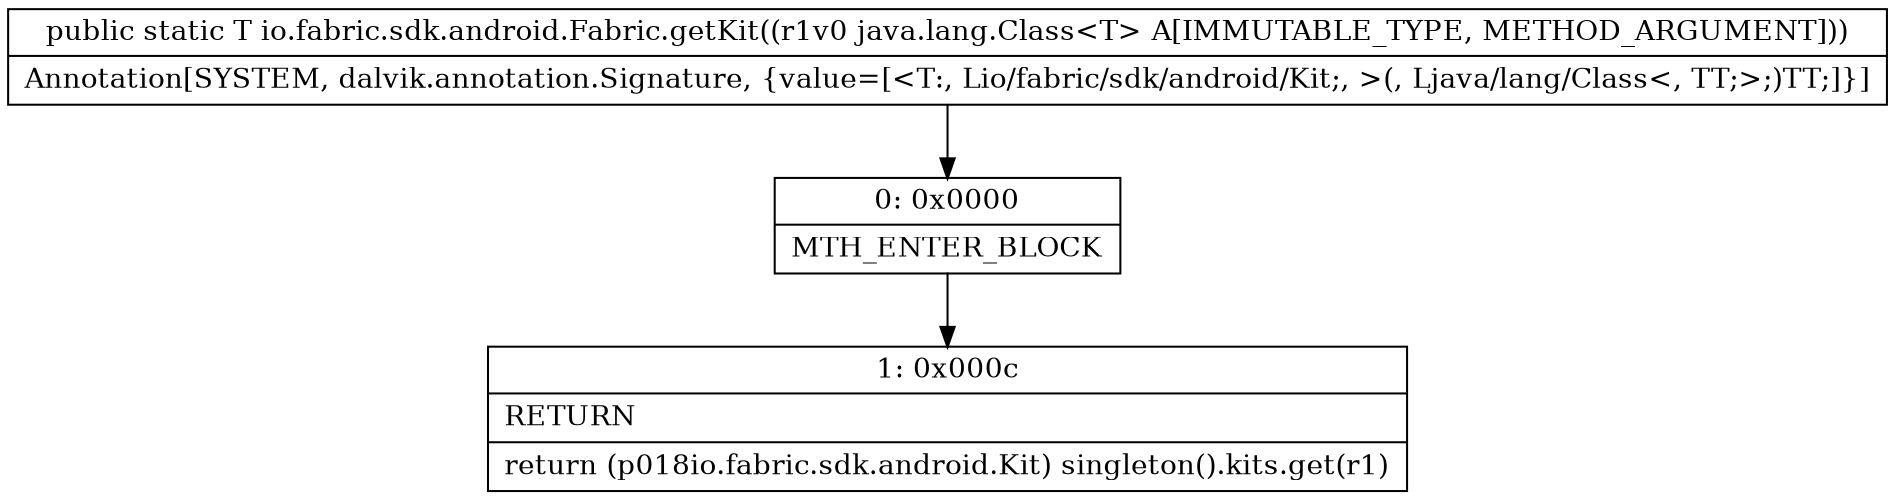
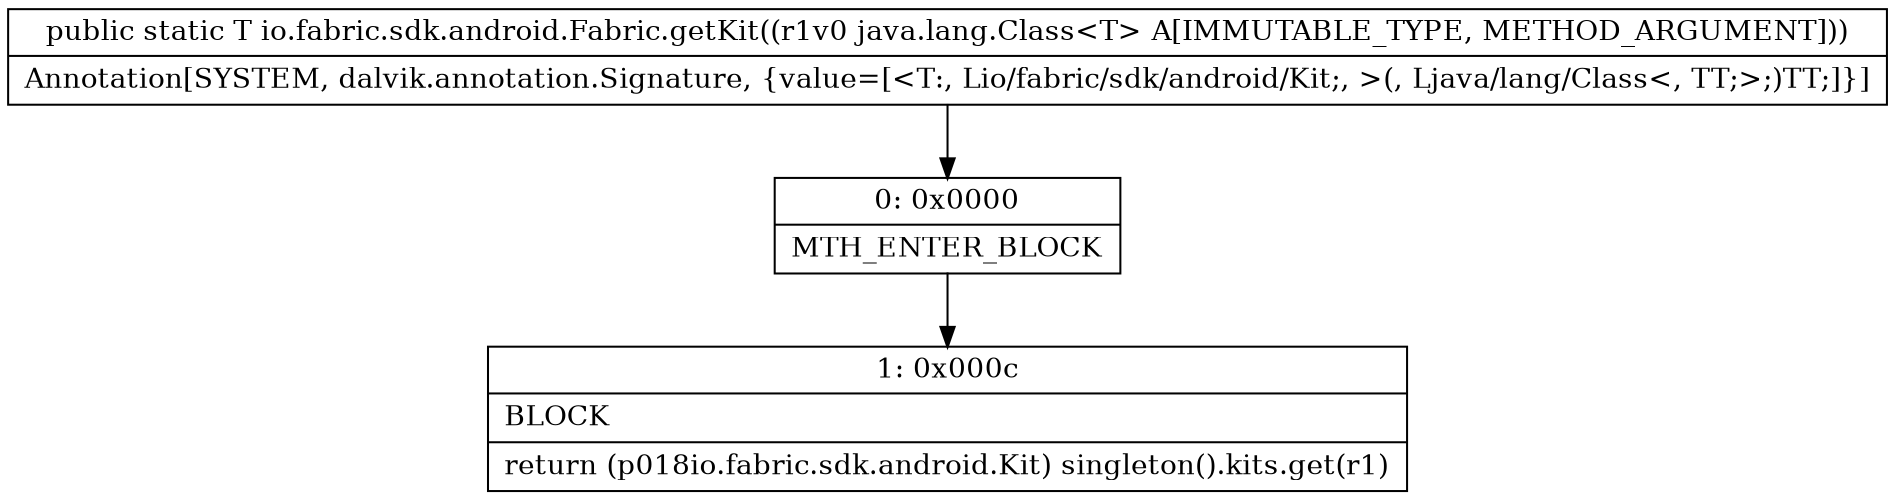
(570, 417) -> (557, 417)
